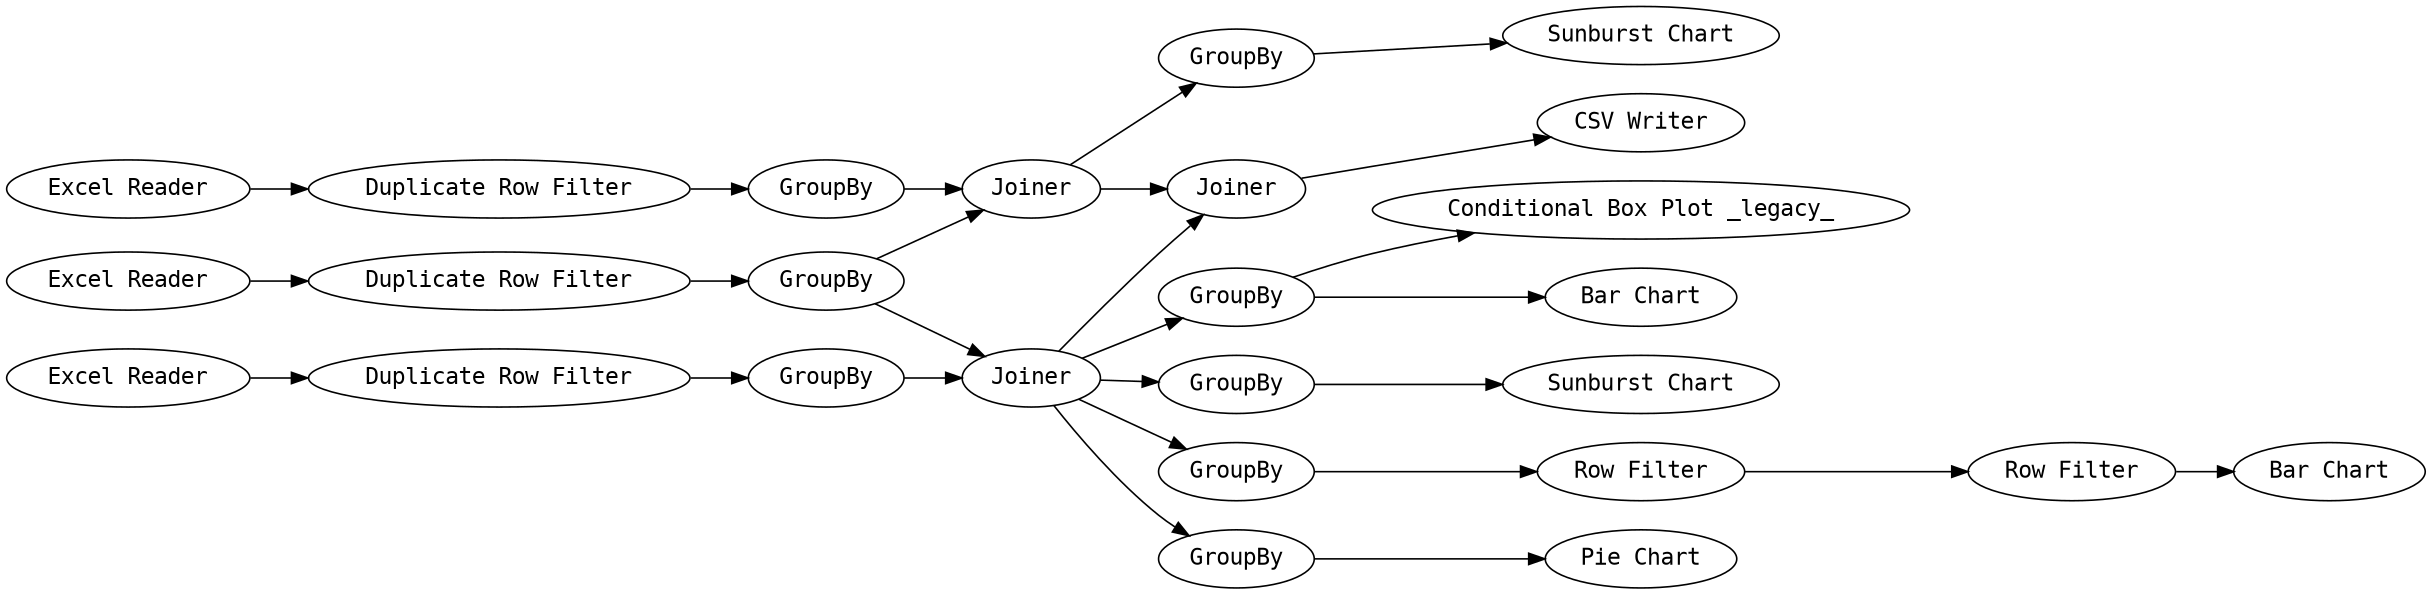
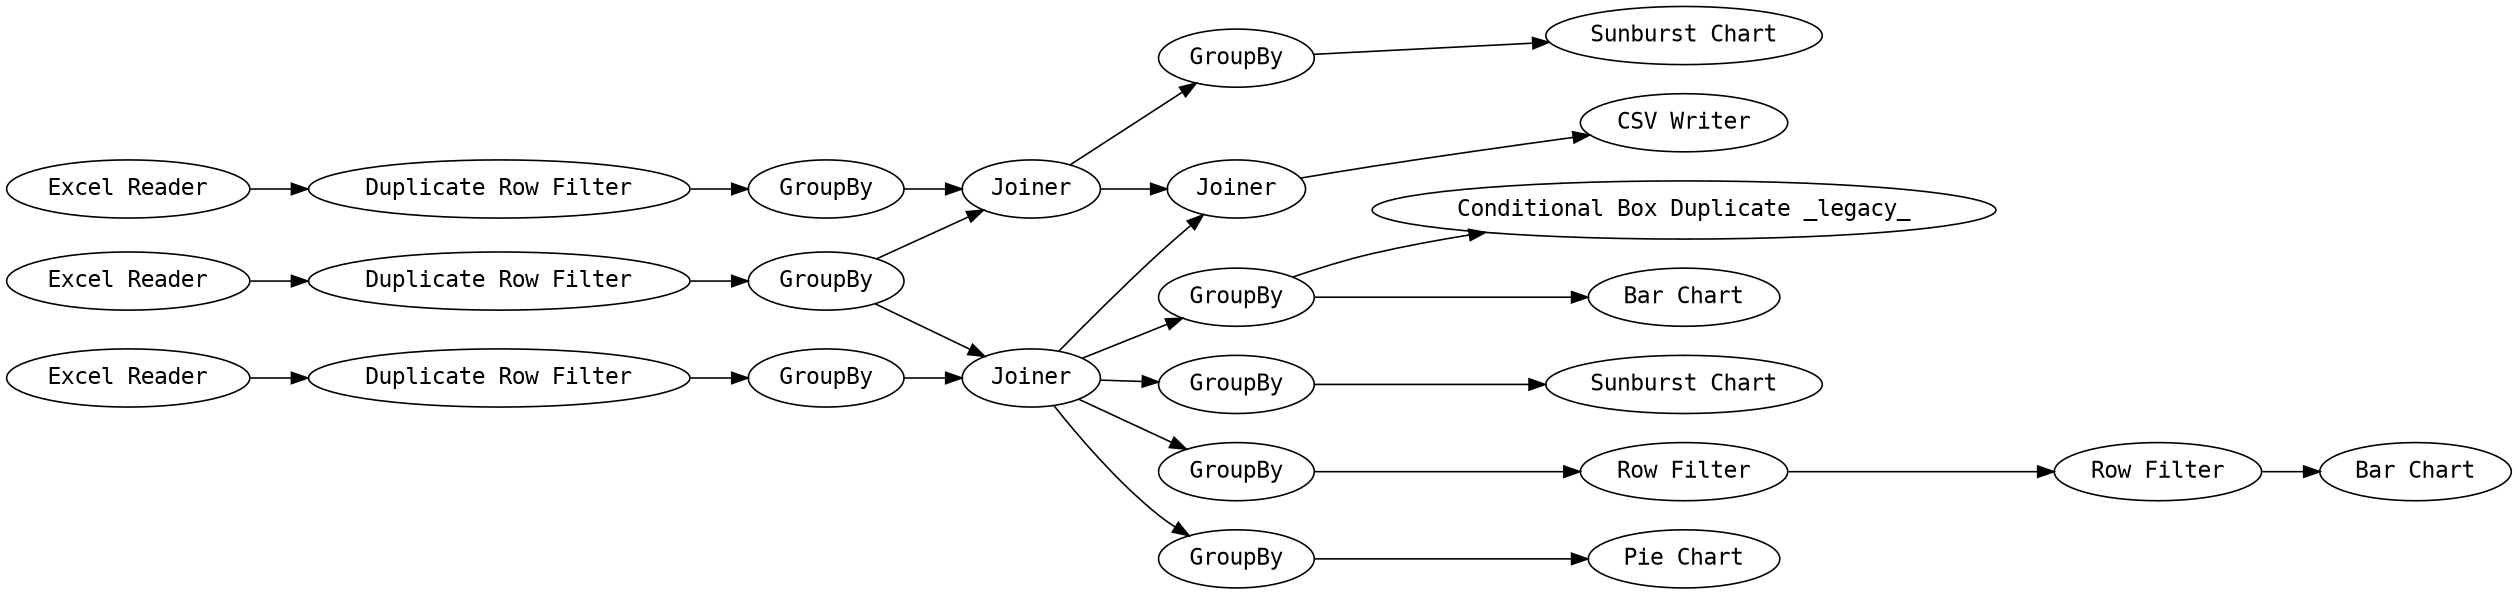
(1641, 210) -> (1684, 210)
